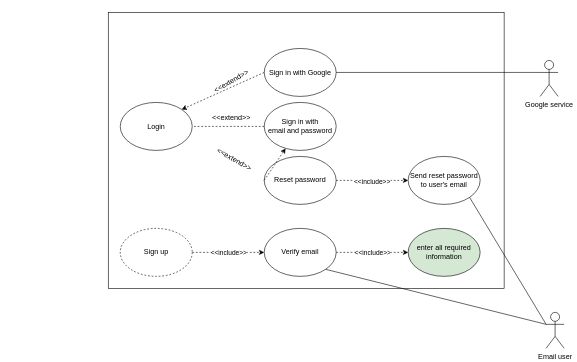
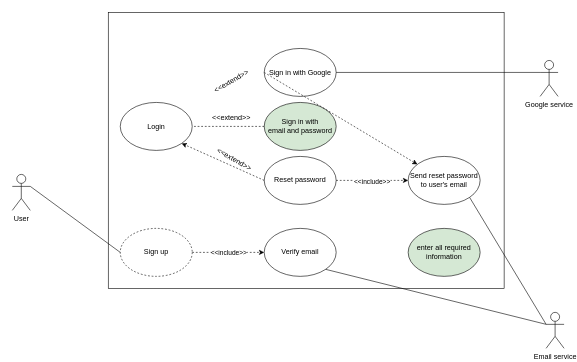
(235, 85) -> (290, 88)
(300, 126) -> (300, 126)
(282, 153) -> (202, 152)
none -> (21, 192)
none -> (76, 220)
(370, 252) -> none
(556, 357) -> (556, 357)
